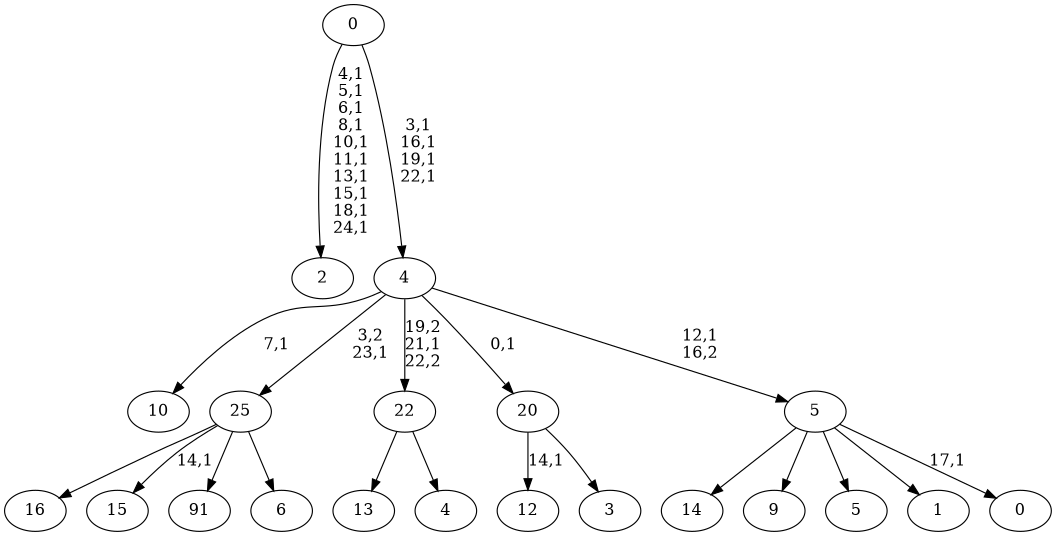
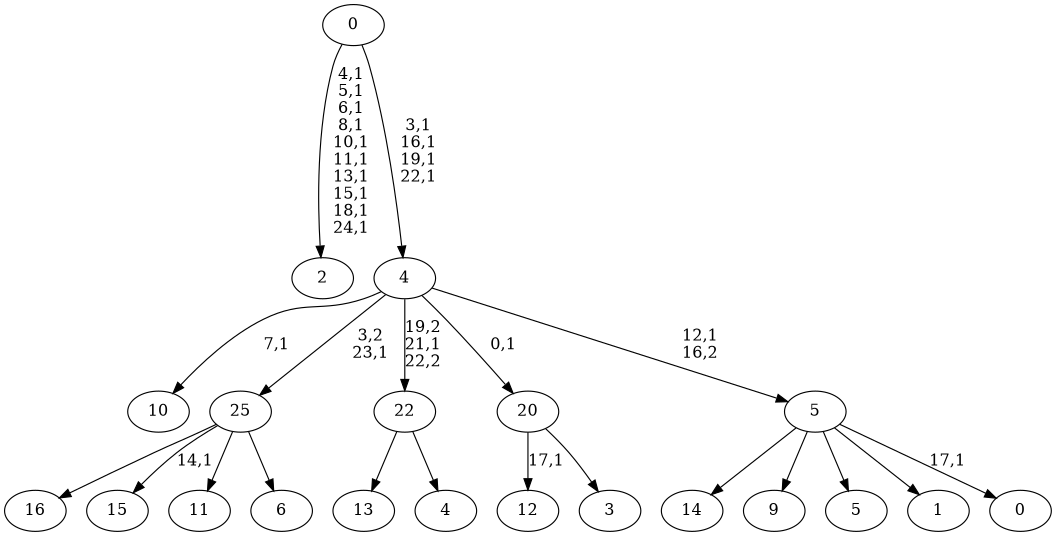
(546, 461) -> (546, 461)
(200, 511) -> (200, 511)
